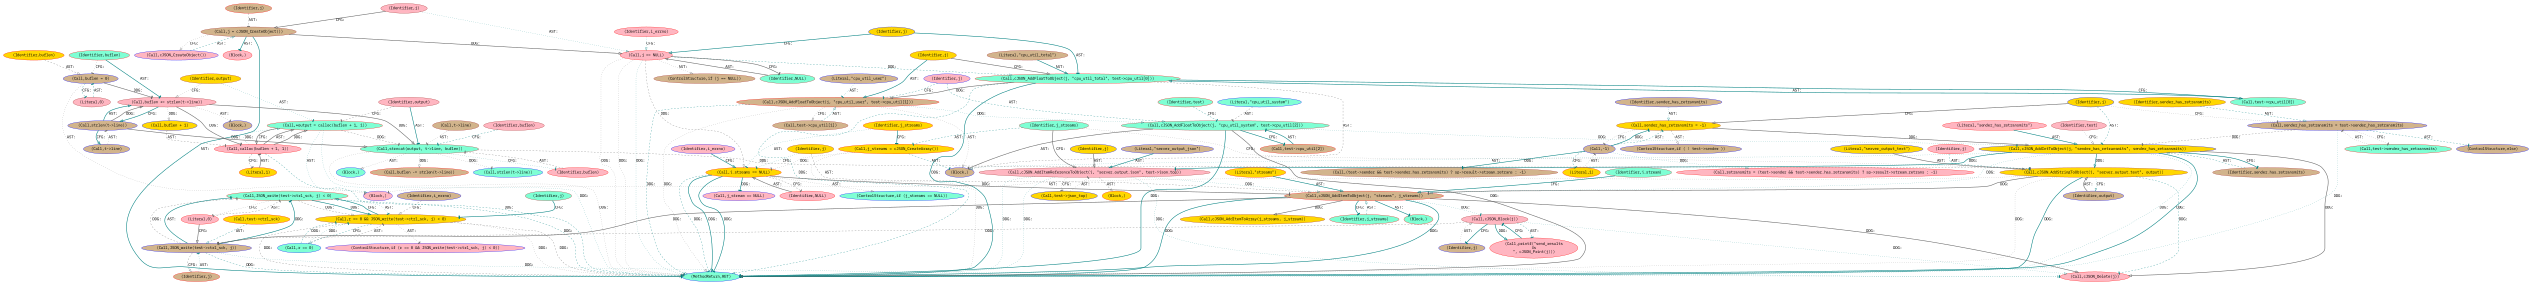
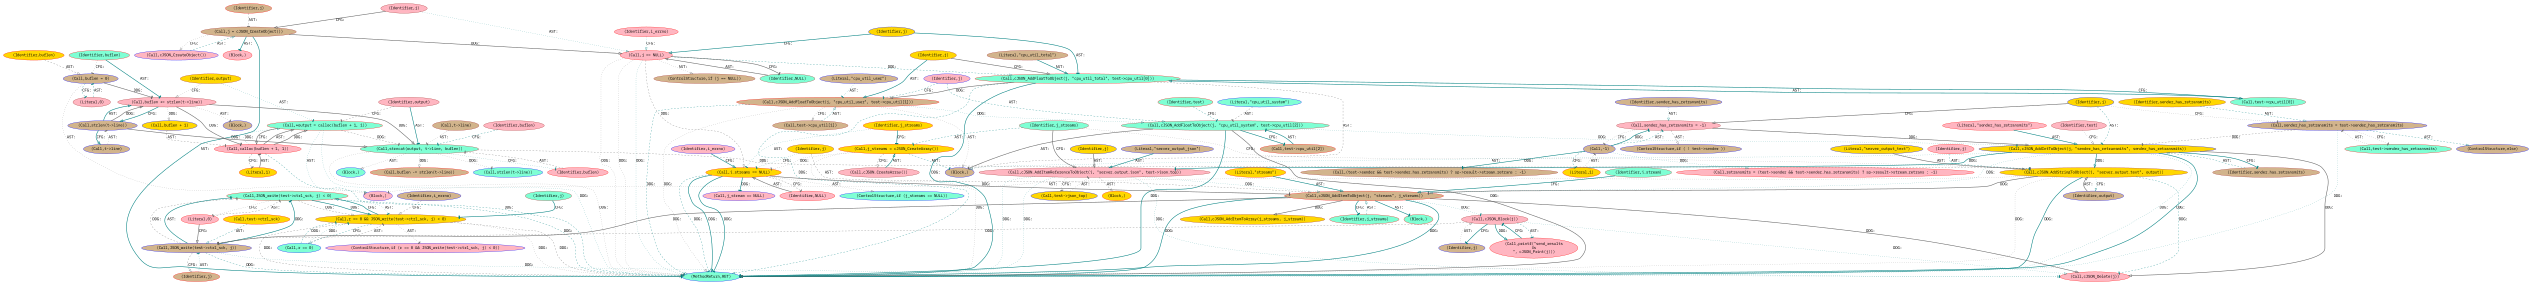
(1669, 126) -> (1669, 126)
(2417, 138) -> (2417, 138)
none -> (879, 172)
